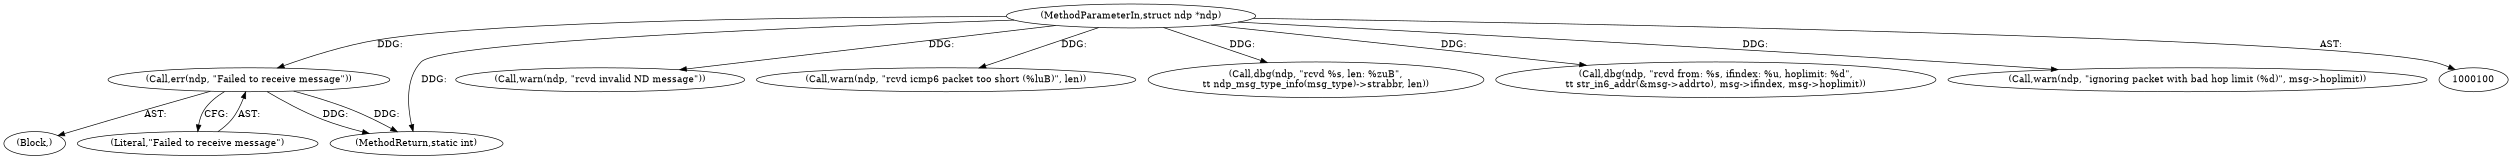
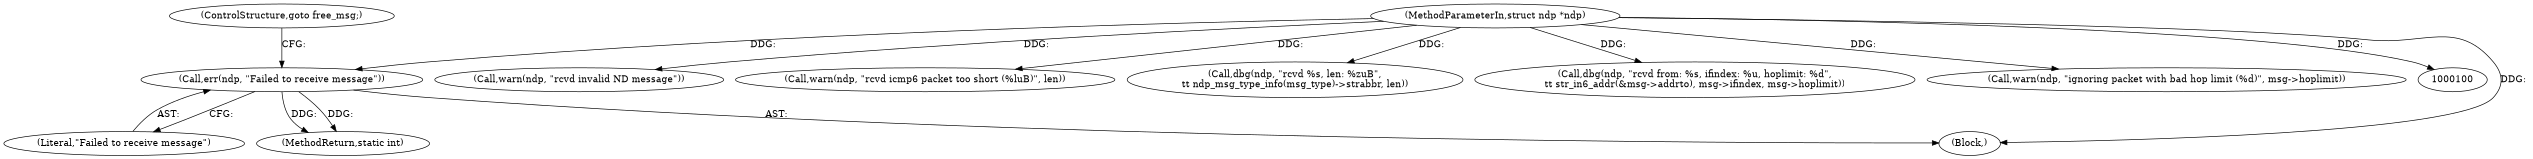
none -> (282, 16)
(684, 34) -> (2325, 37)
(2333, 45) -> (2352, 45)
